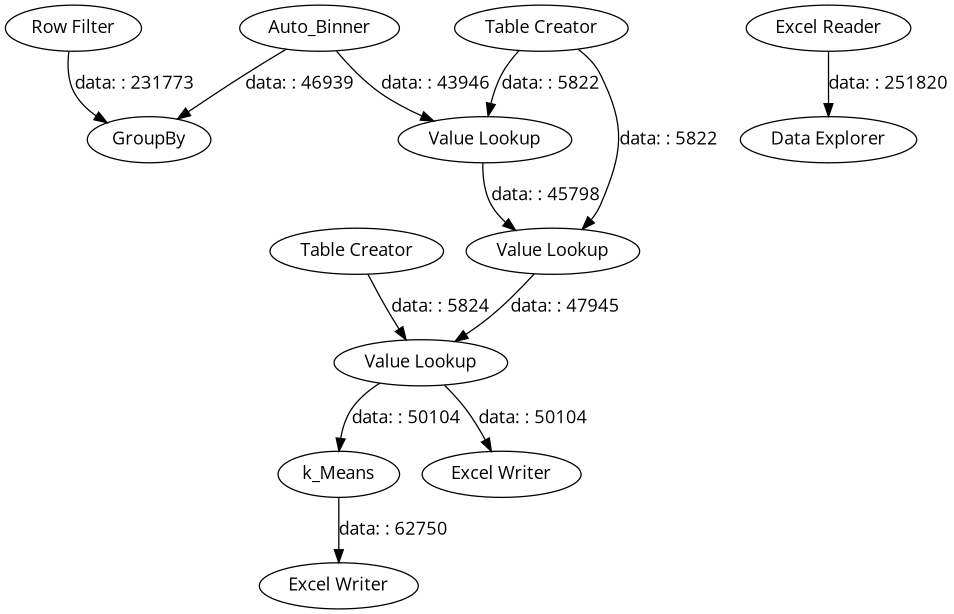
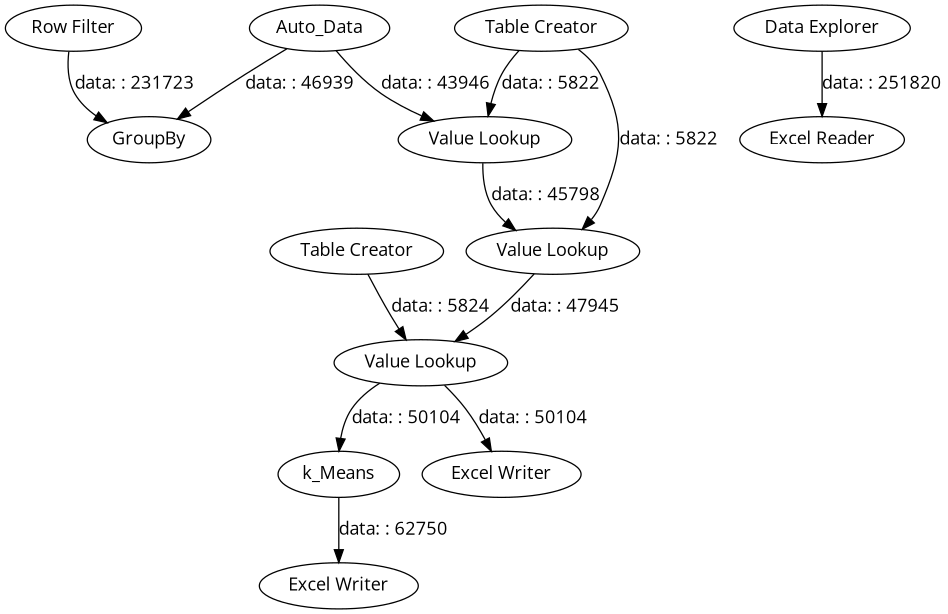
(320, 28) -> (320, 28)
(829, 78) -> (822, 78)
(135, 84) -> (135, 84)
